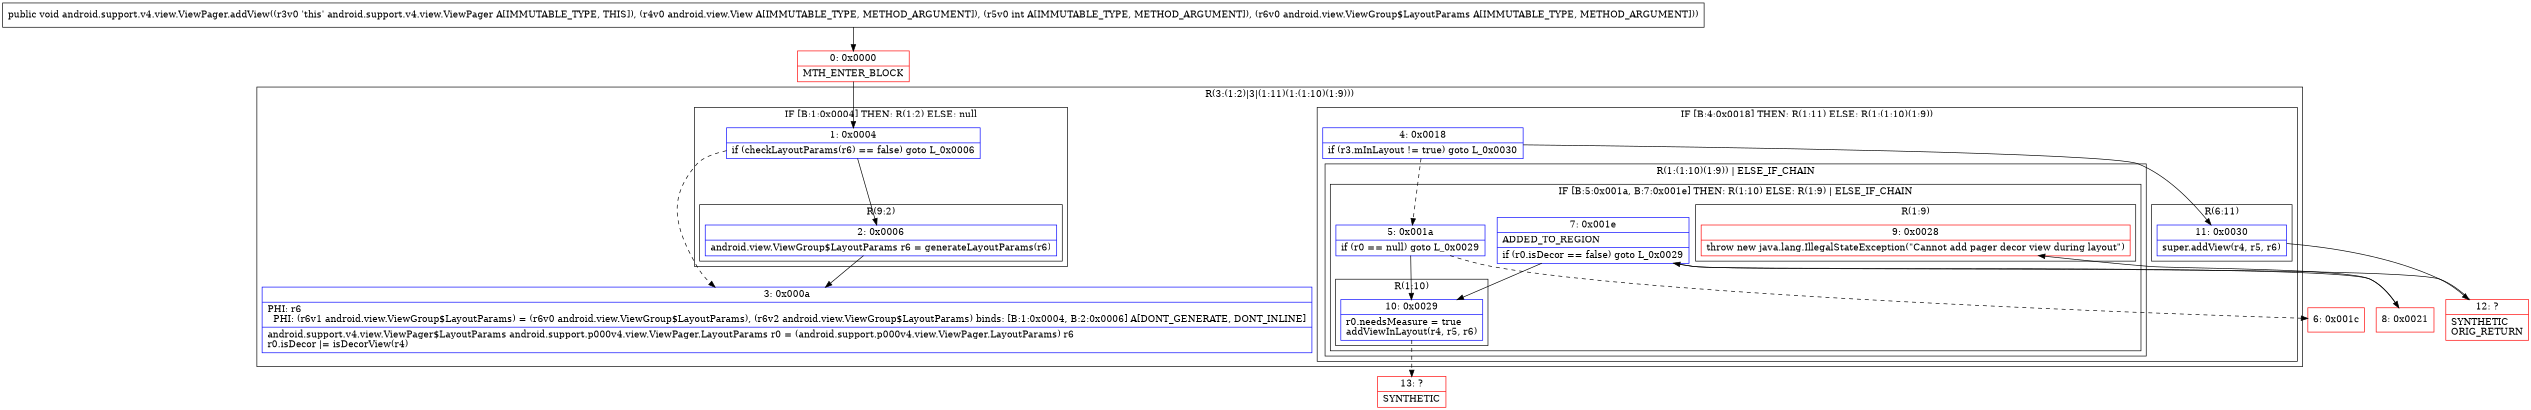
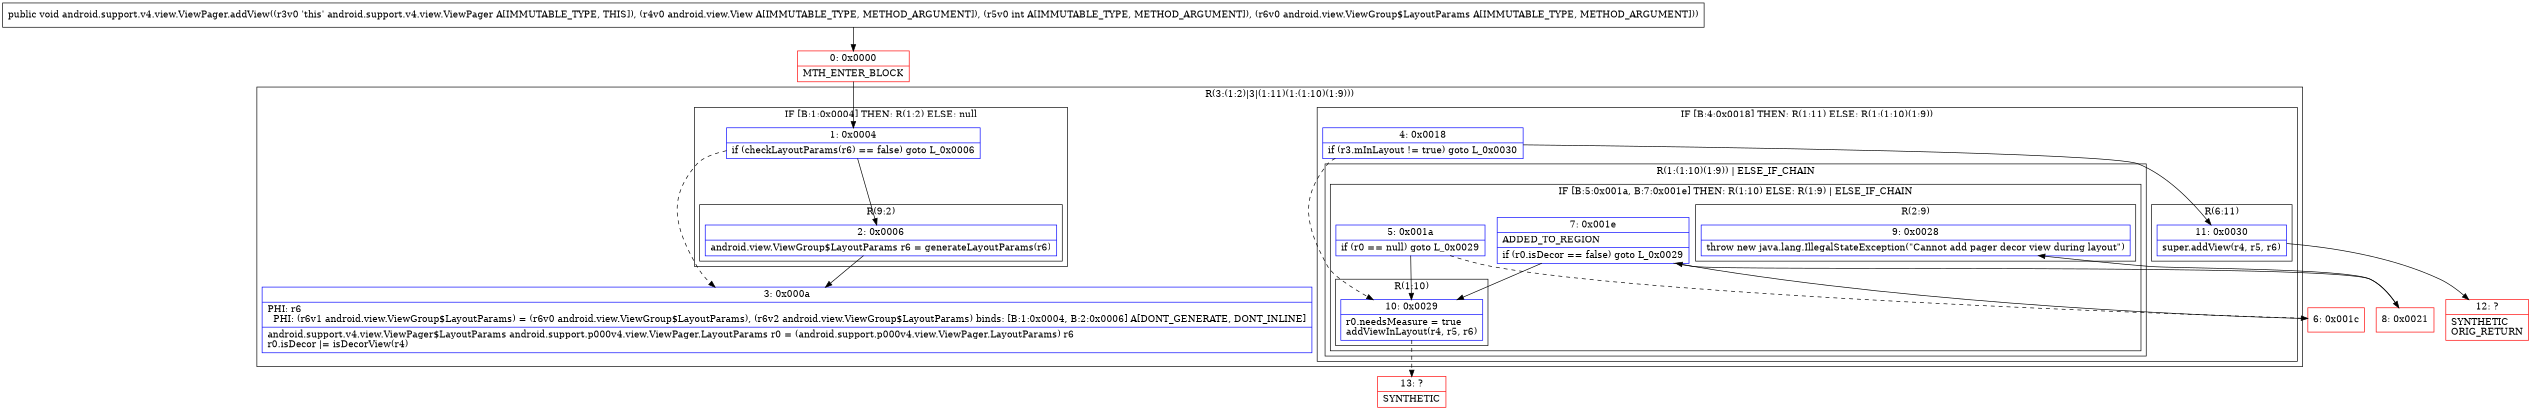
(1417, 188) -> (1313, 235)
(1916, 212) -> (1916, 212)
(1916, 240) -> (1916, 240)
(2078, 269) -> (1994, 302)
